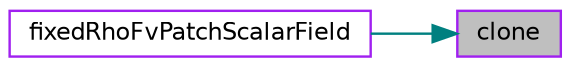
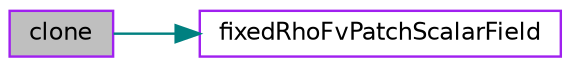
(402, 34) -> (145, 34)
